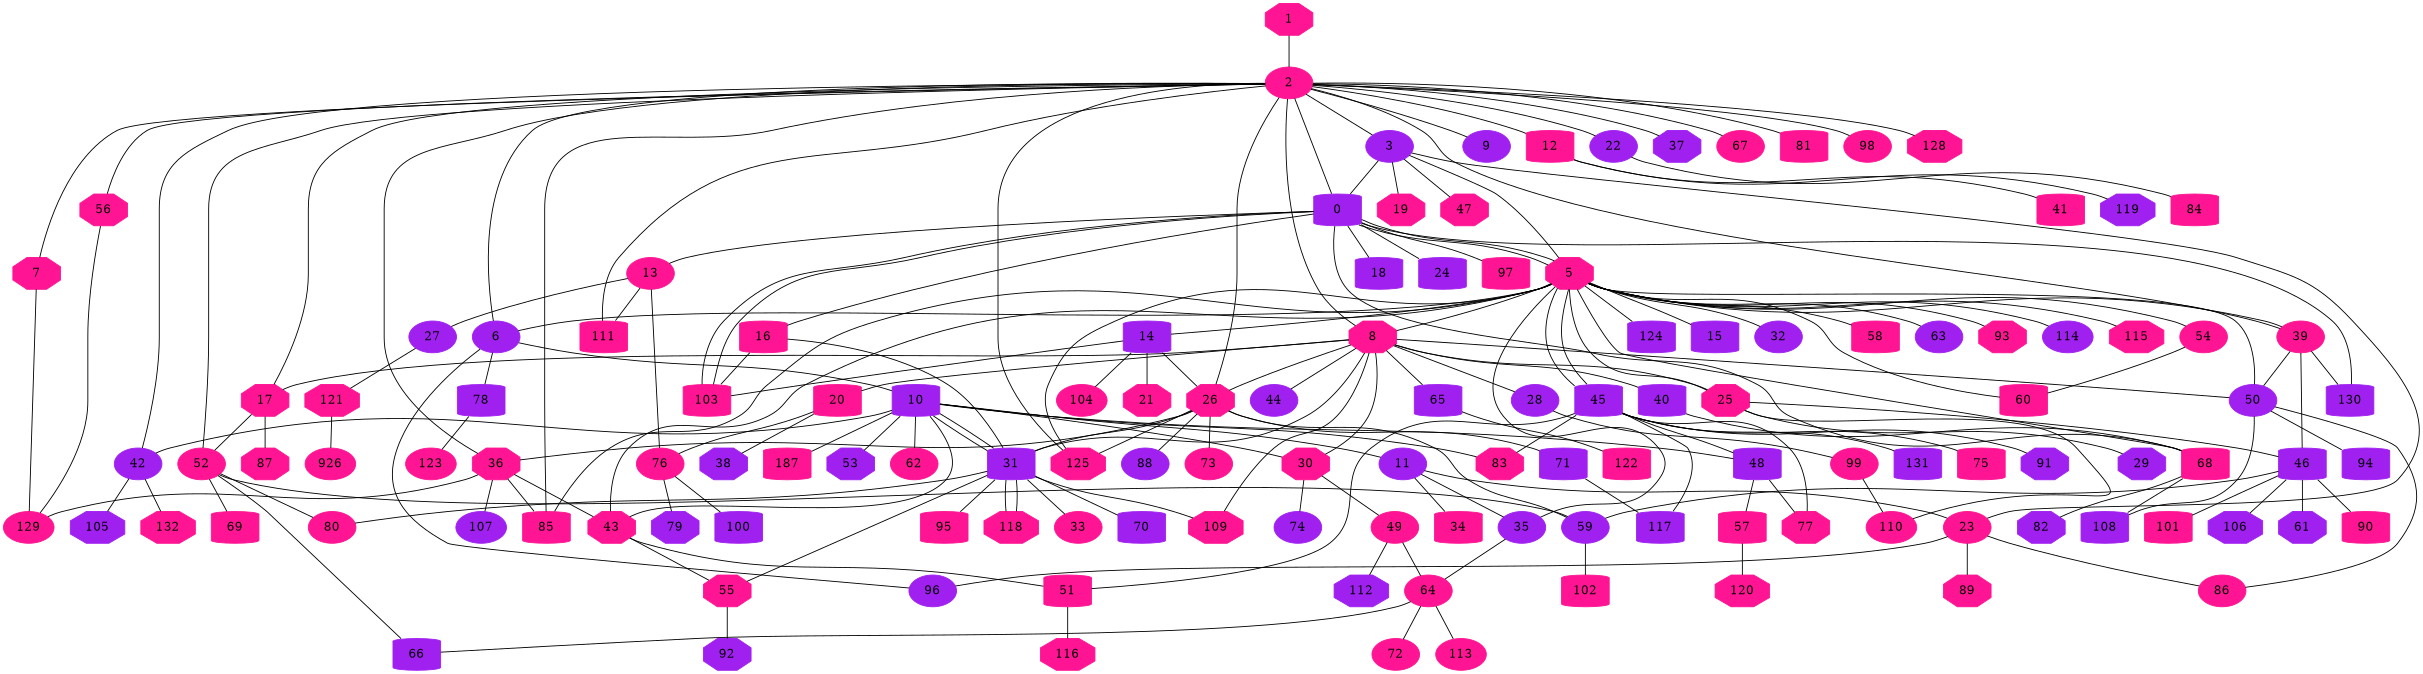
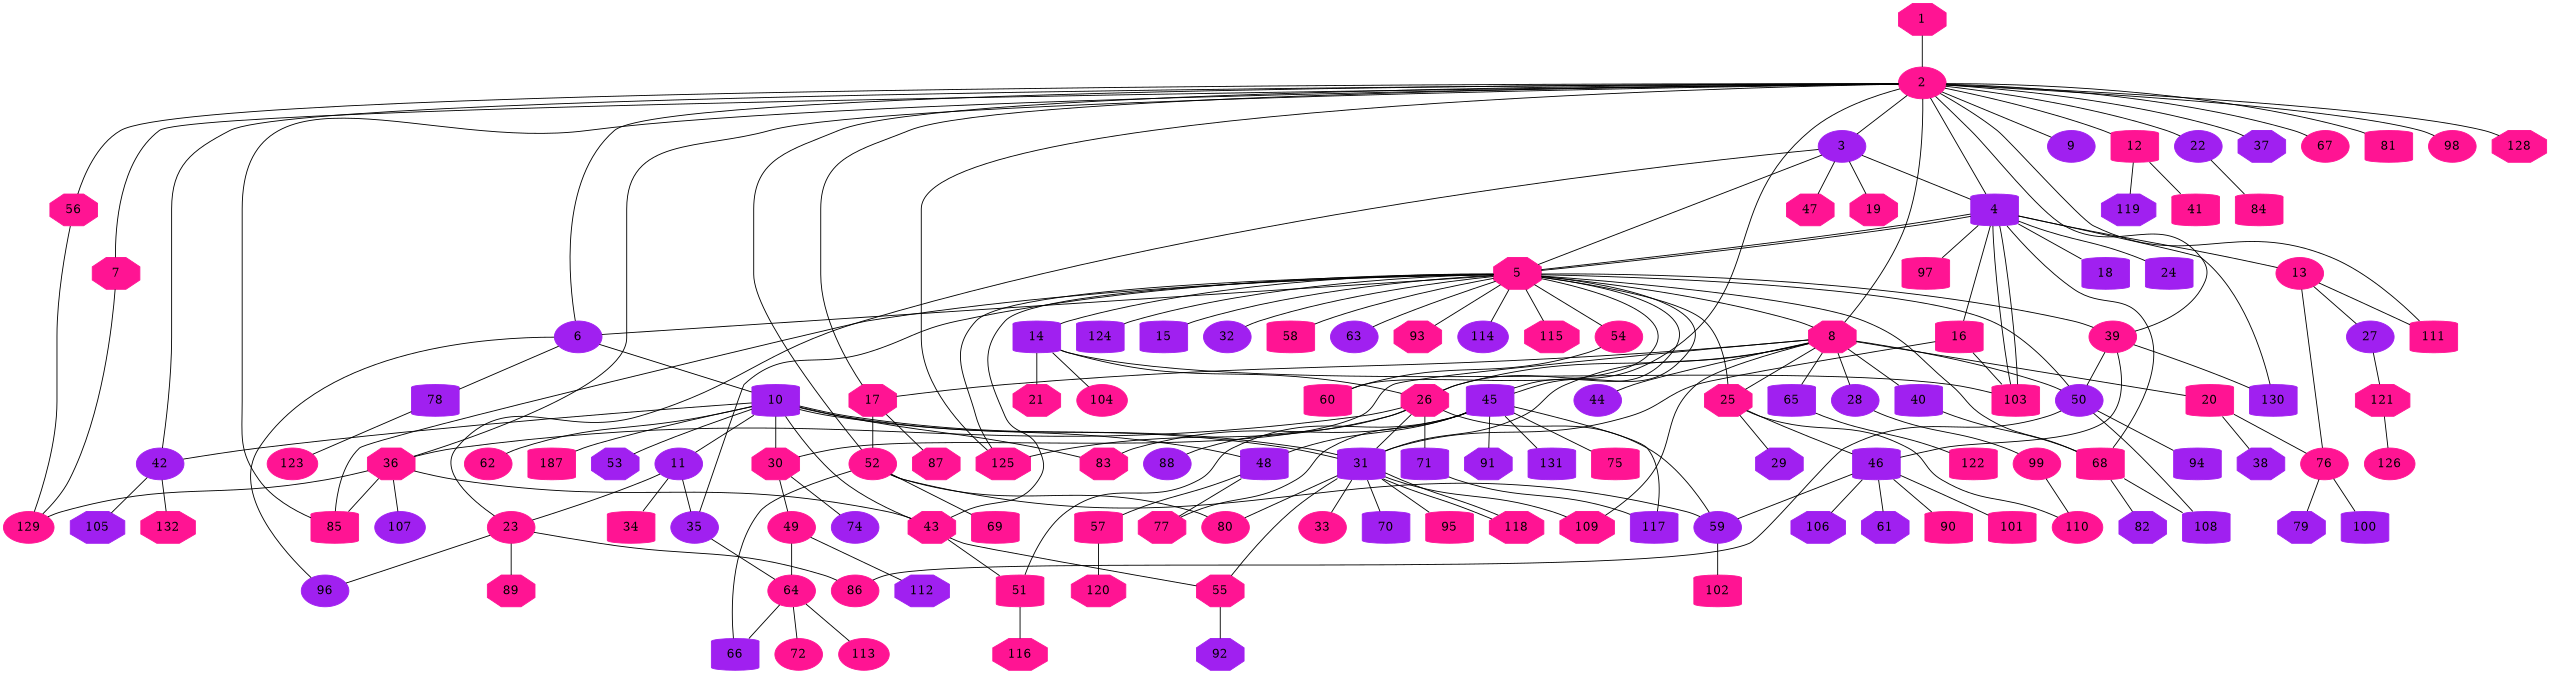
(1338, 210) -> (1995, 210)
(330, 464) -> (2390, 464)
(1209, 464) -> none
